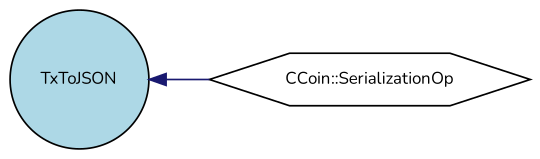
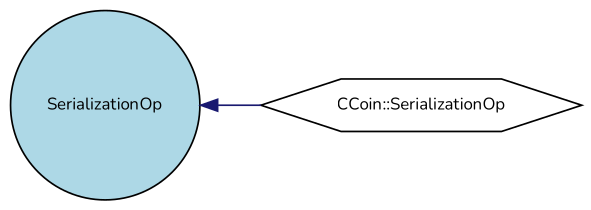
(80, 79) -> (105, 105)
